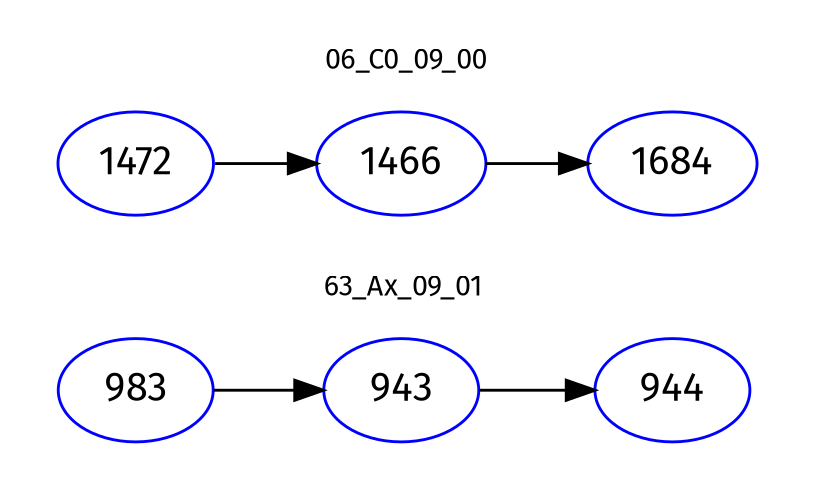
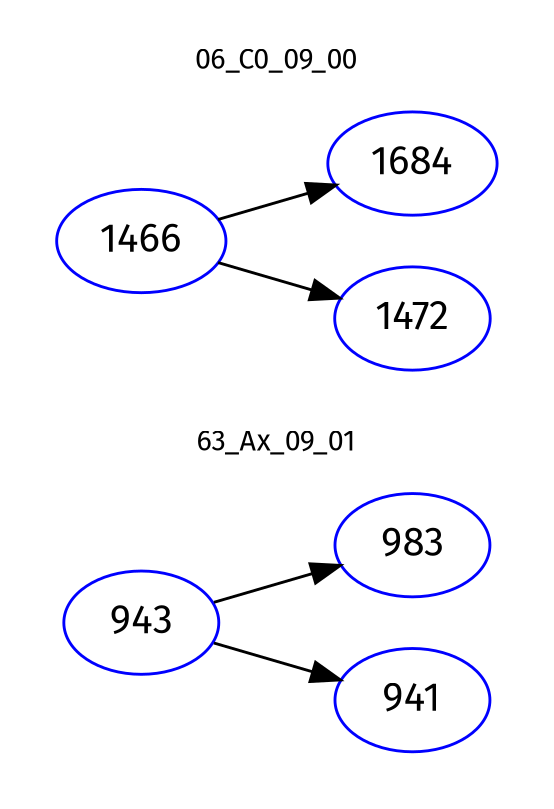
(251, 164) -> (265, 276)
(254, 390) -> (263, 588)
(672, 390) -> (412, 700)
